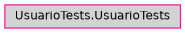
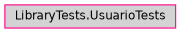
(93, 16) -> (90, 16)
